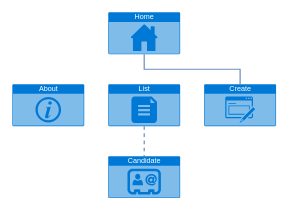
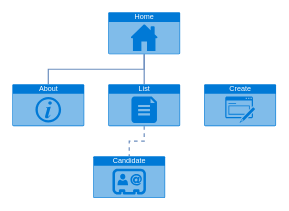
none -> (88, 69)
(200, 69) -> none
none -> (144, 77)
(144, 177) -> (129, 177)
